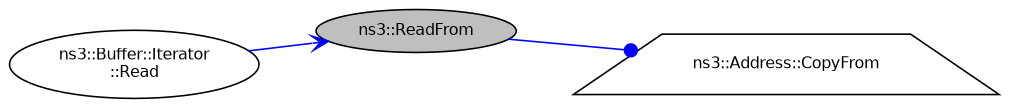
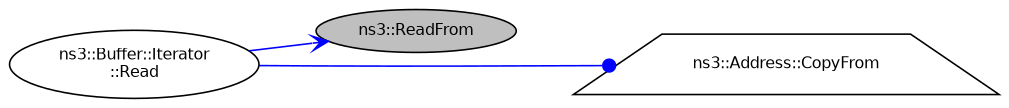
(566, 44) -> (431, 66)
